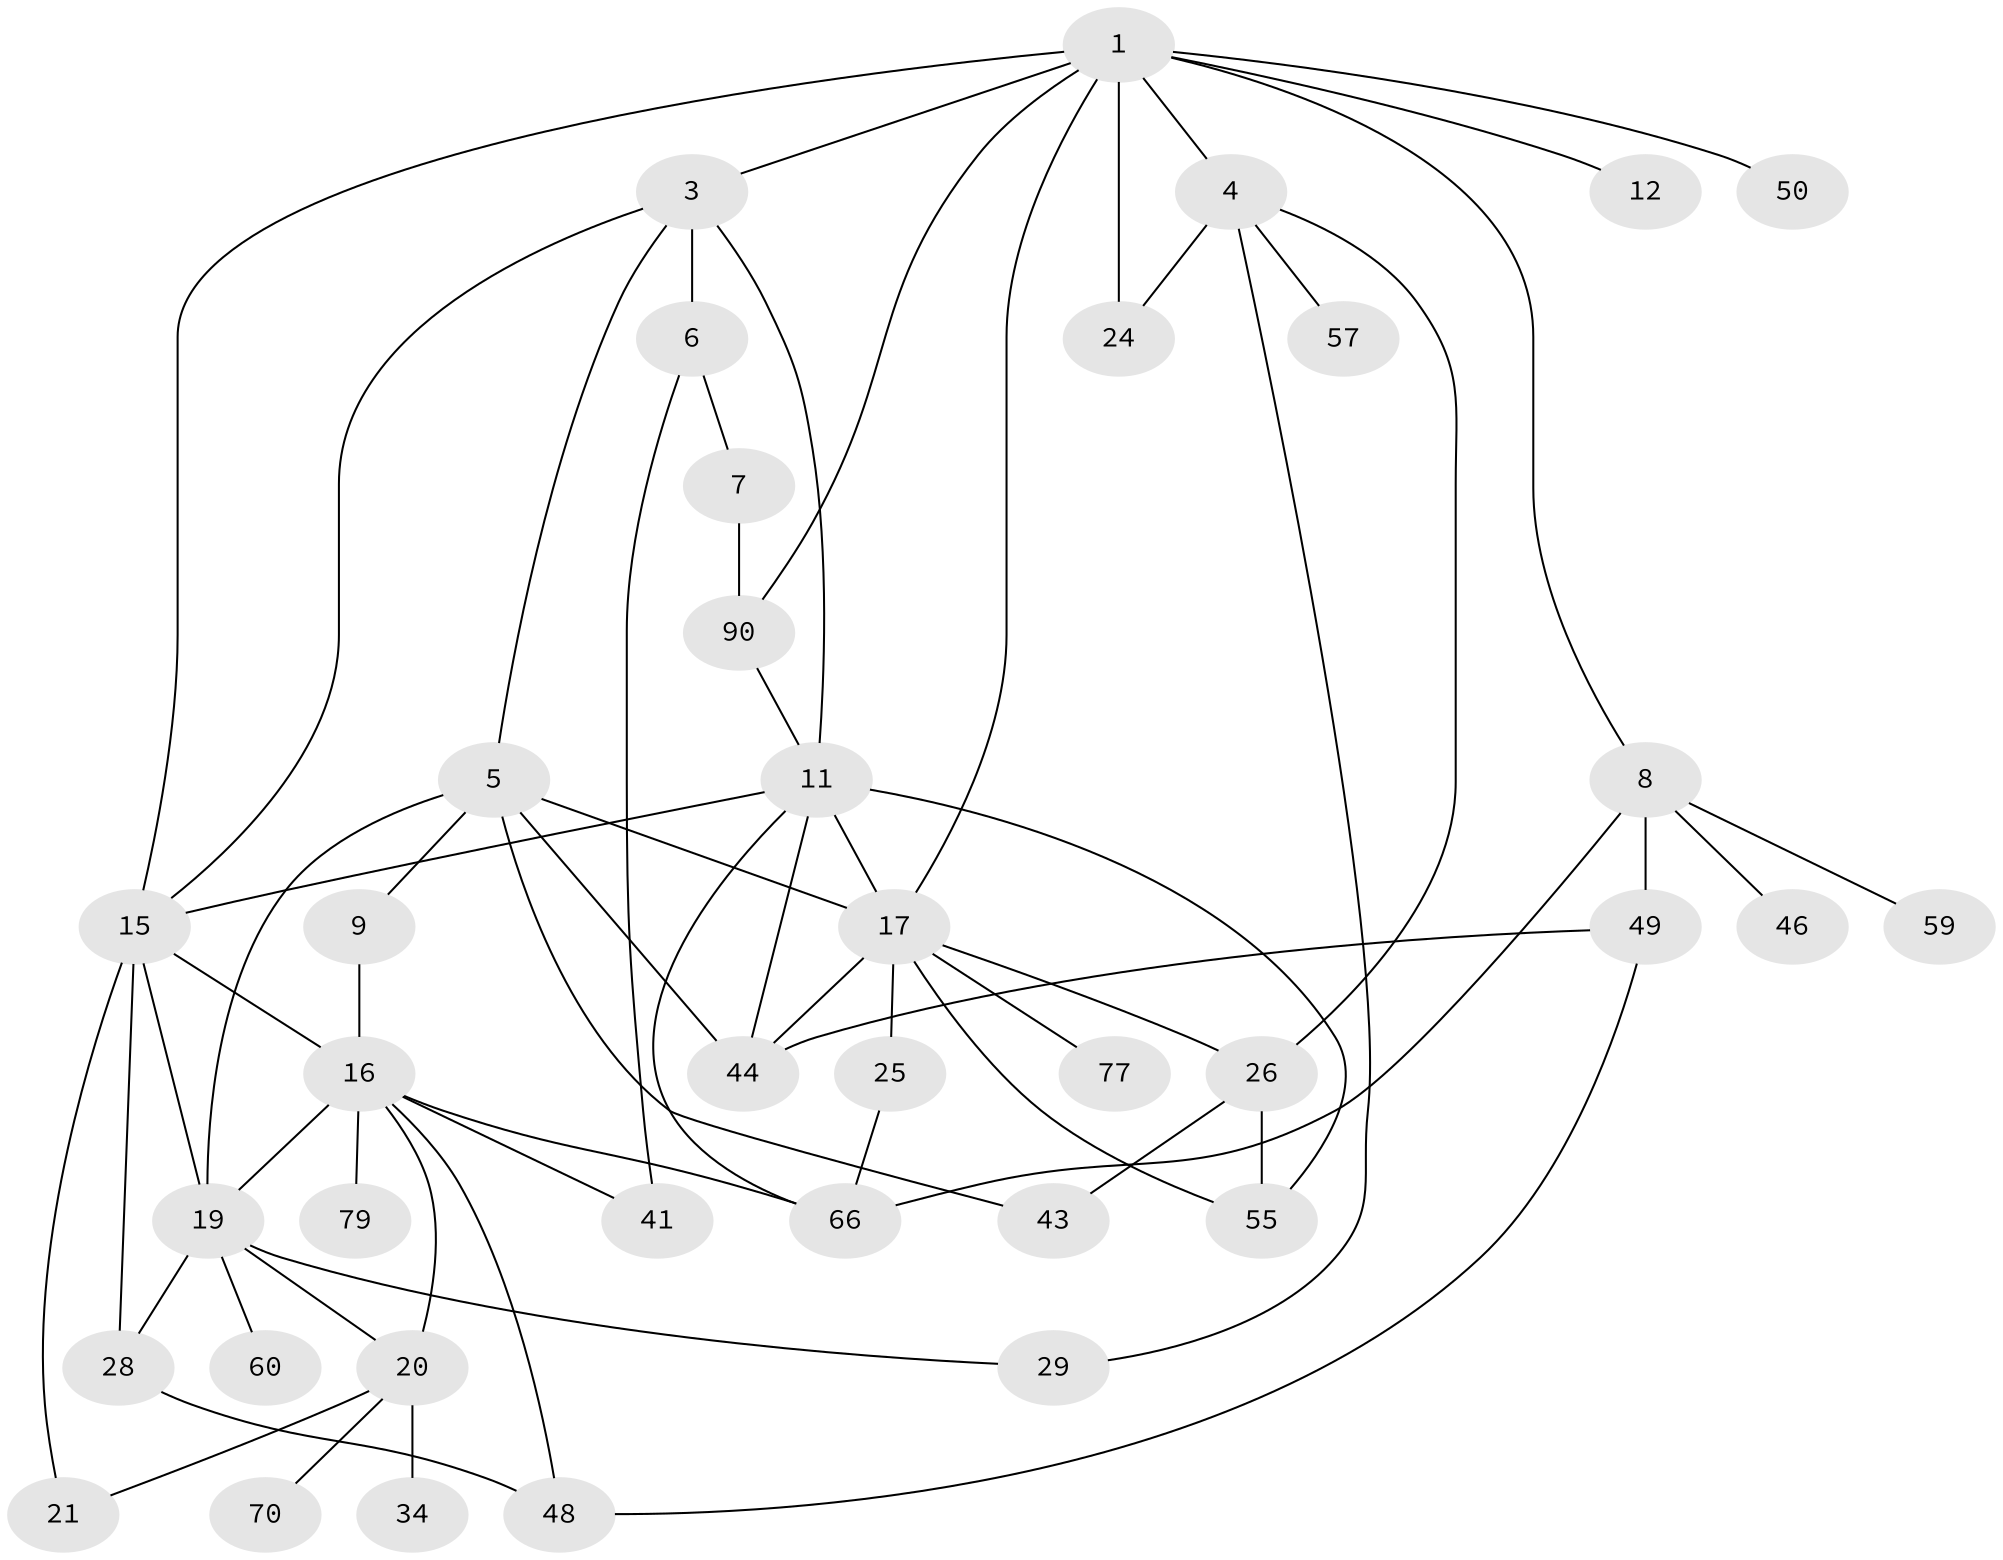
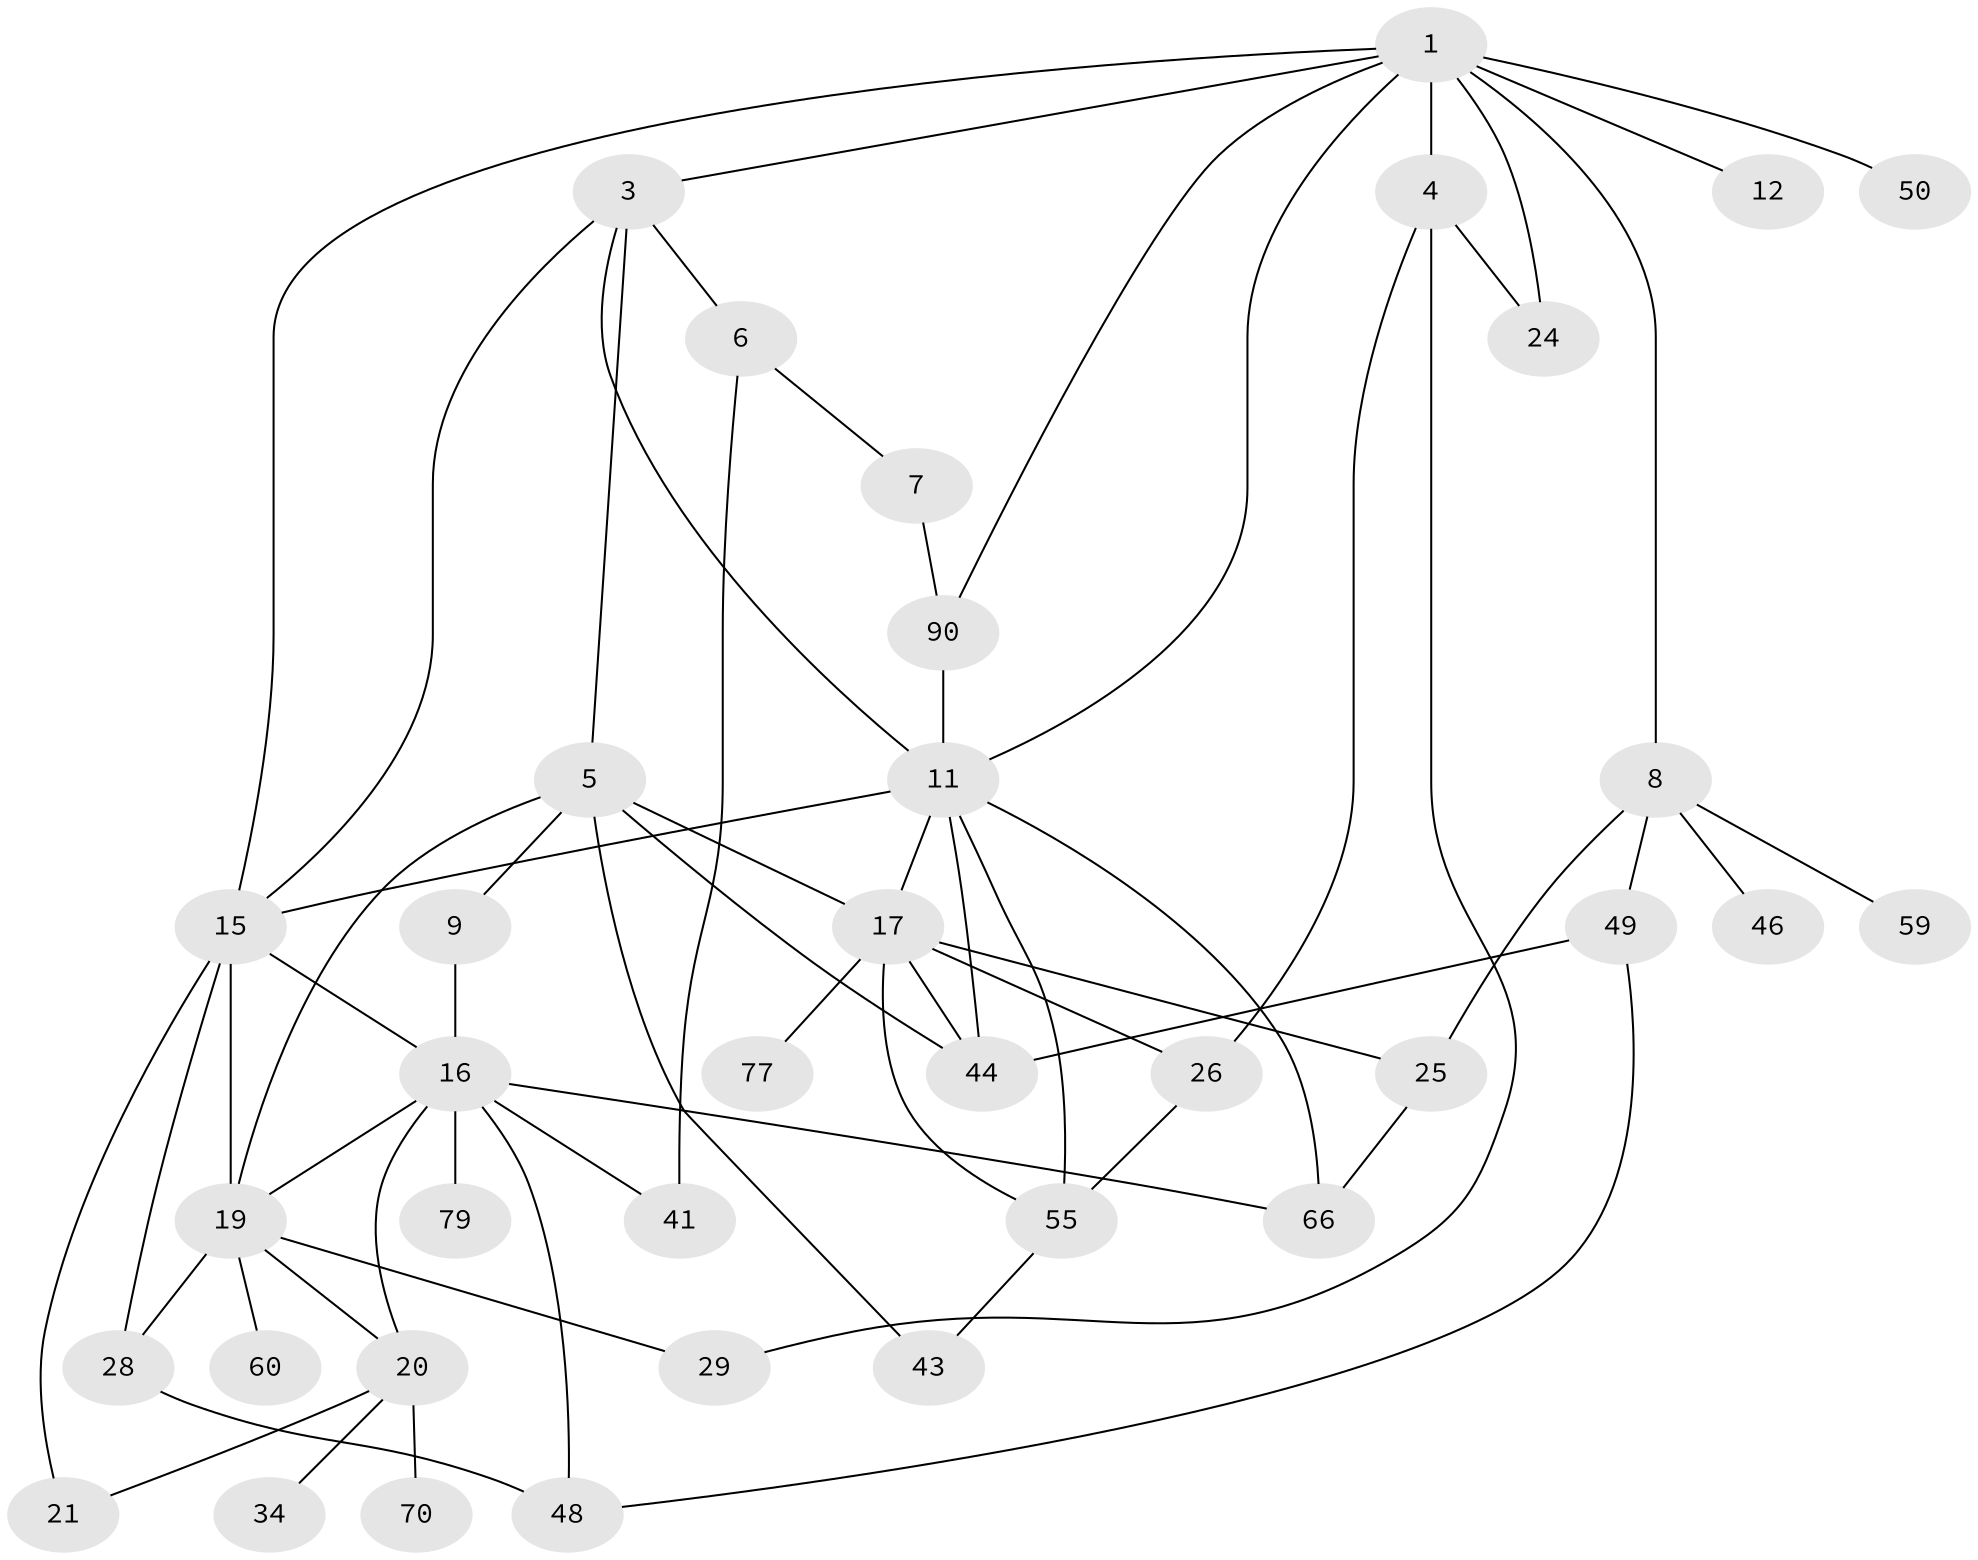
(1343, 339) -> none
(1007, 486) -> (1247, 454)
(1318, 1119) -> (1527, 917)
(1157, 1148) -> (995, 1294)
